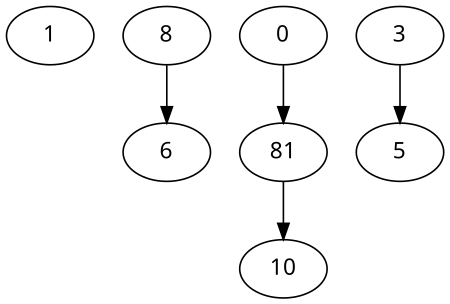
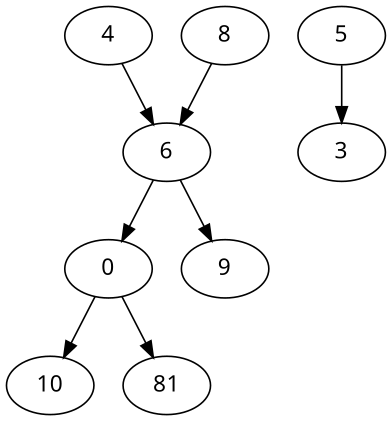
(50, 36) -> none
none -> (109, 36)
(400, 86) -> (342, 86)
none -> (141, 203)
(283, 203) -> (83, 320)
none -> (225, 269)
